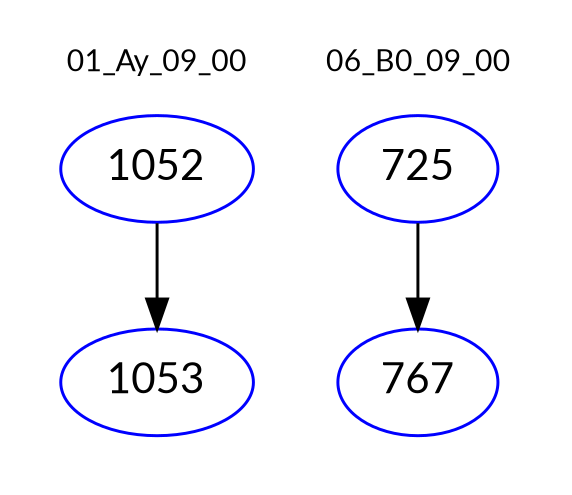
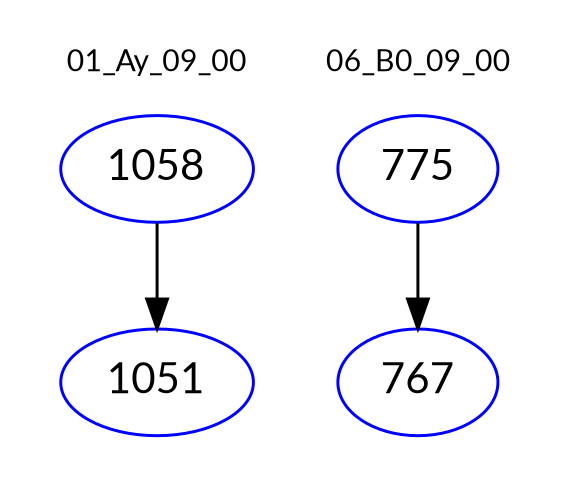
(157, 169) -> (157, 169)
(418, 169) -> (418, 169)
(157, 382) -> (157, 382)
